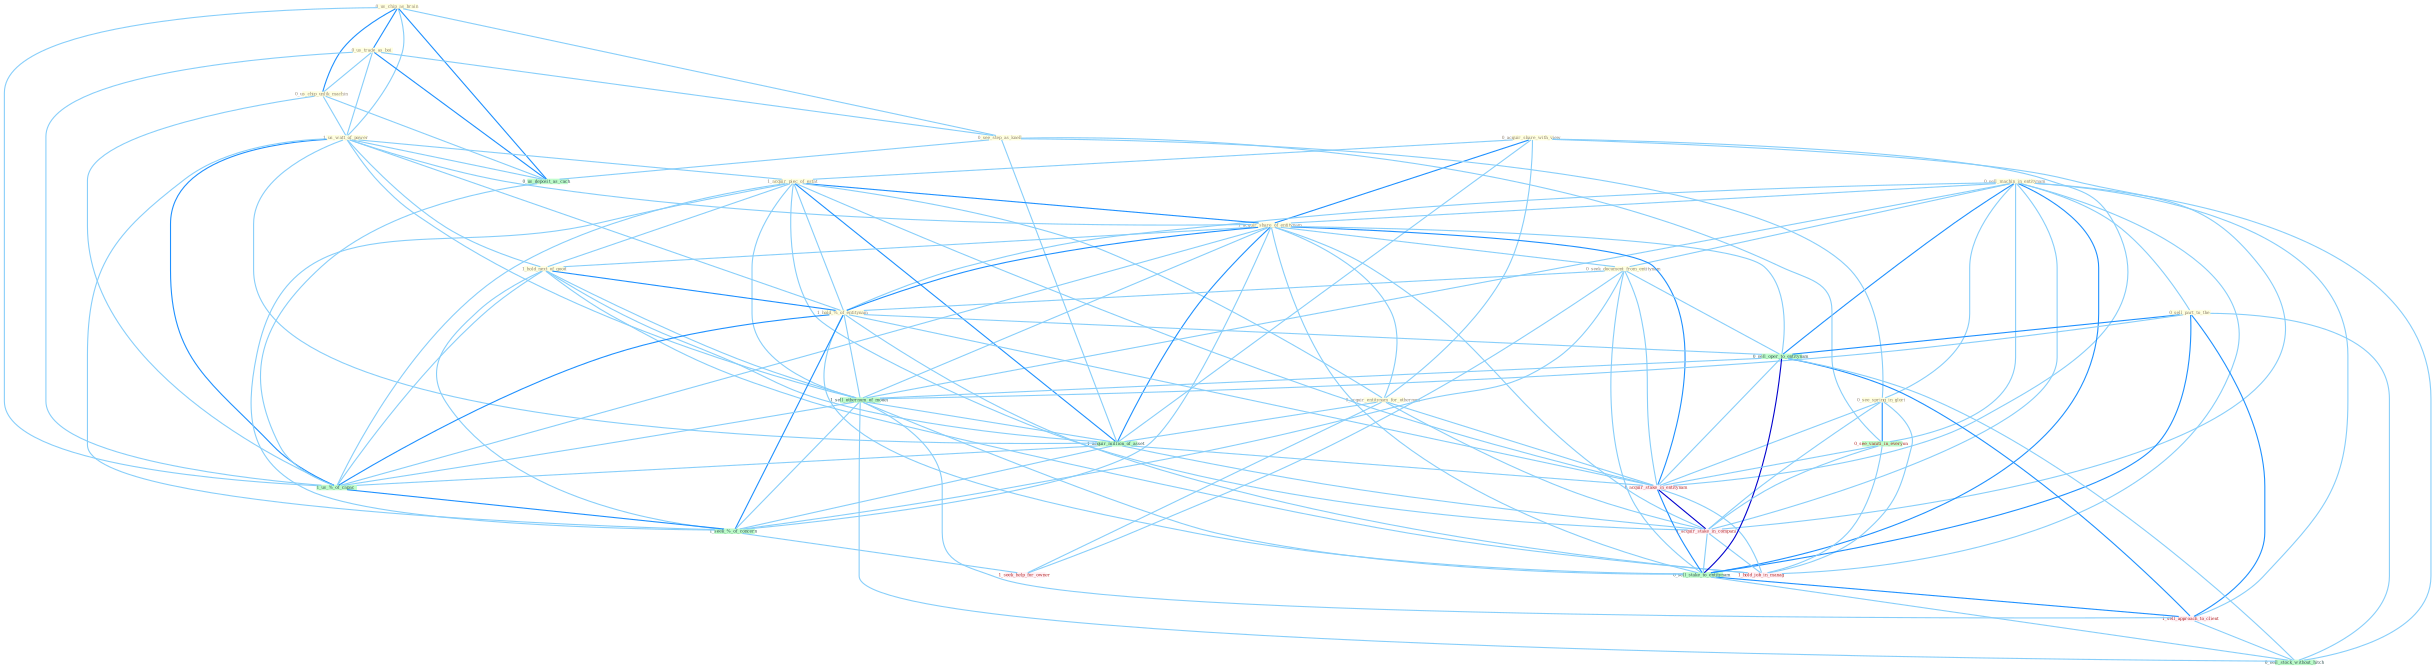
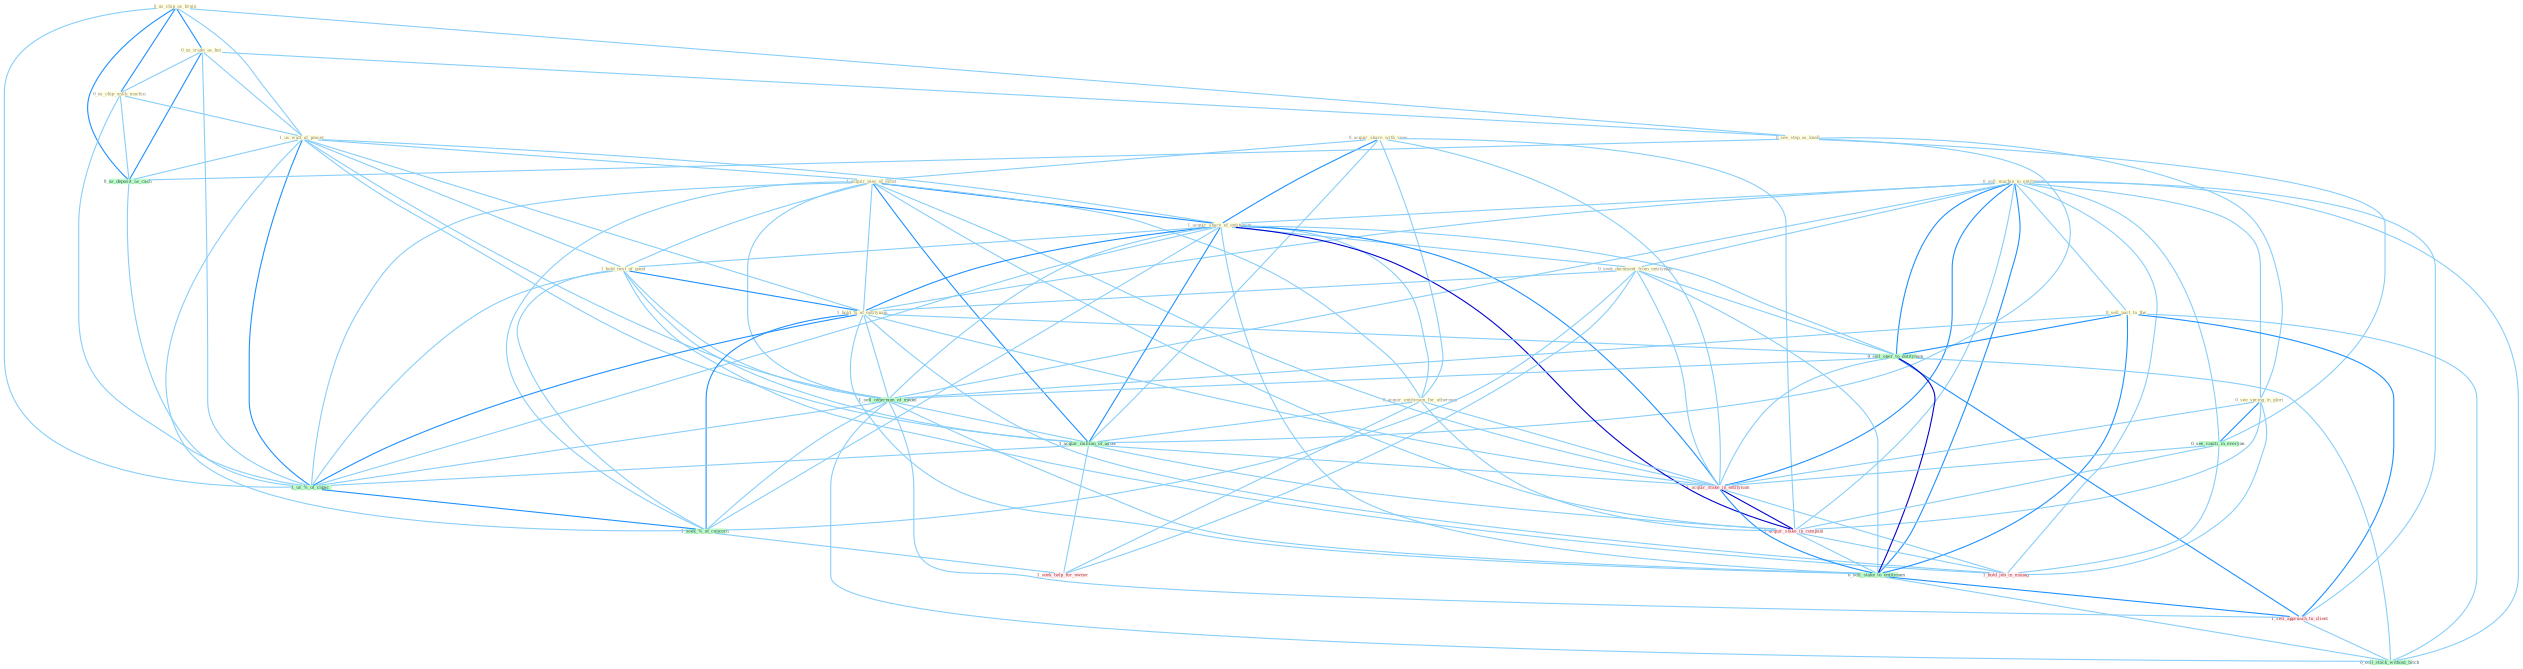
(1476, 352) -> (1502, 331)
none -> (1918, 392)
(1882, 444) -> (2219, 444)
(926, 487) -> (1076, 509)
